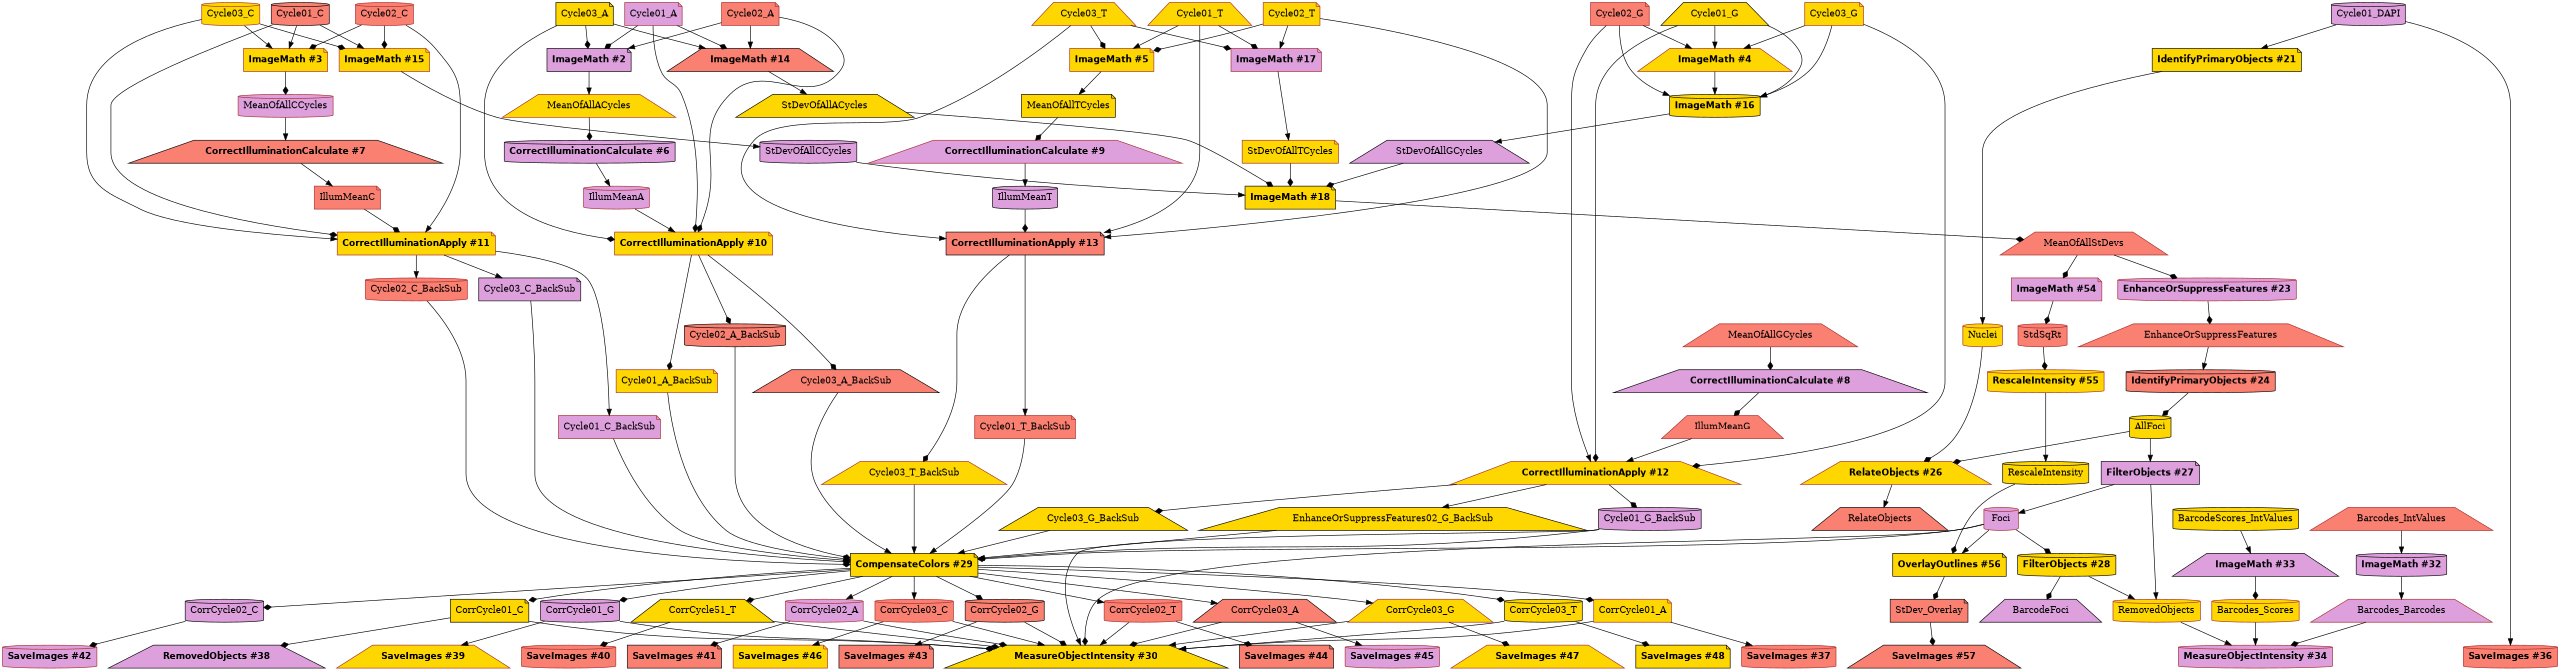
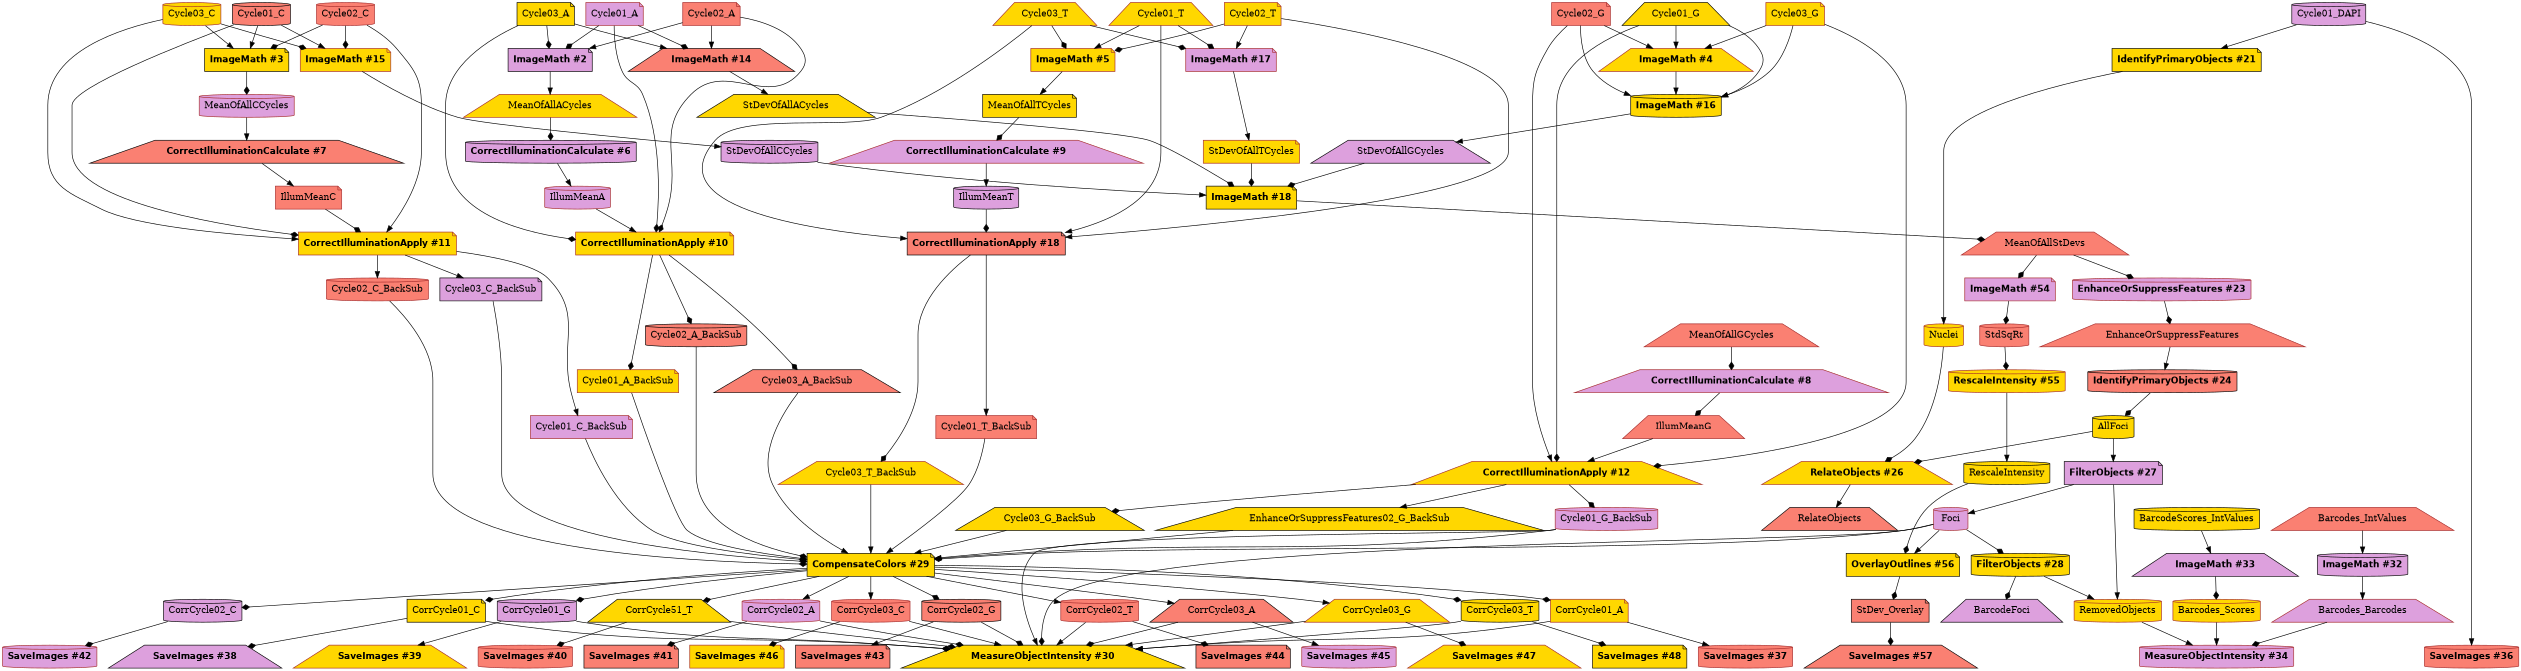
(286, 60) -> (247, 60)
(1025, 244) -> (986, 244)
(1770, 381) -> (1731, 381)
(1650, 519) -> (1606, 519)
(845, 635) -> (802, 634)
(217, 657) -> (195, 657)
